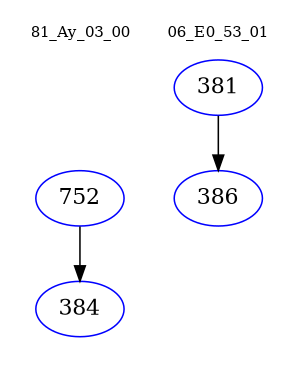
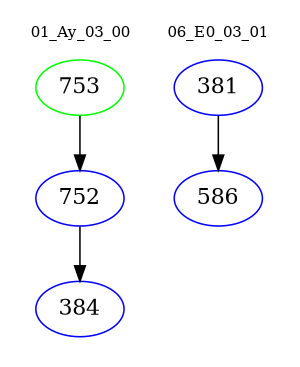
(81, 33) -> (81, 33)
(218, 33) -> (218, 33)
none -> (80, 88)
(218, 198) -> (218, 198)
